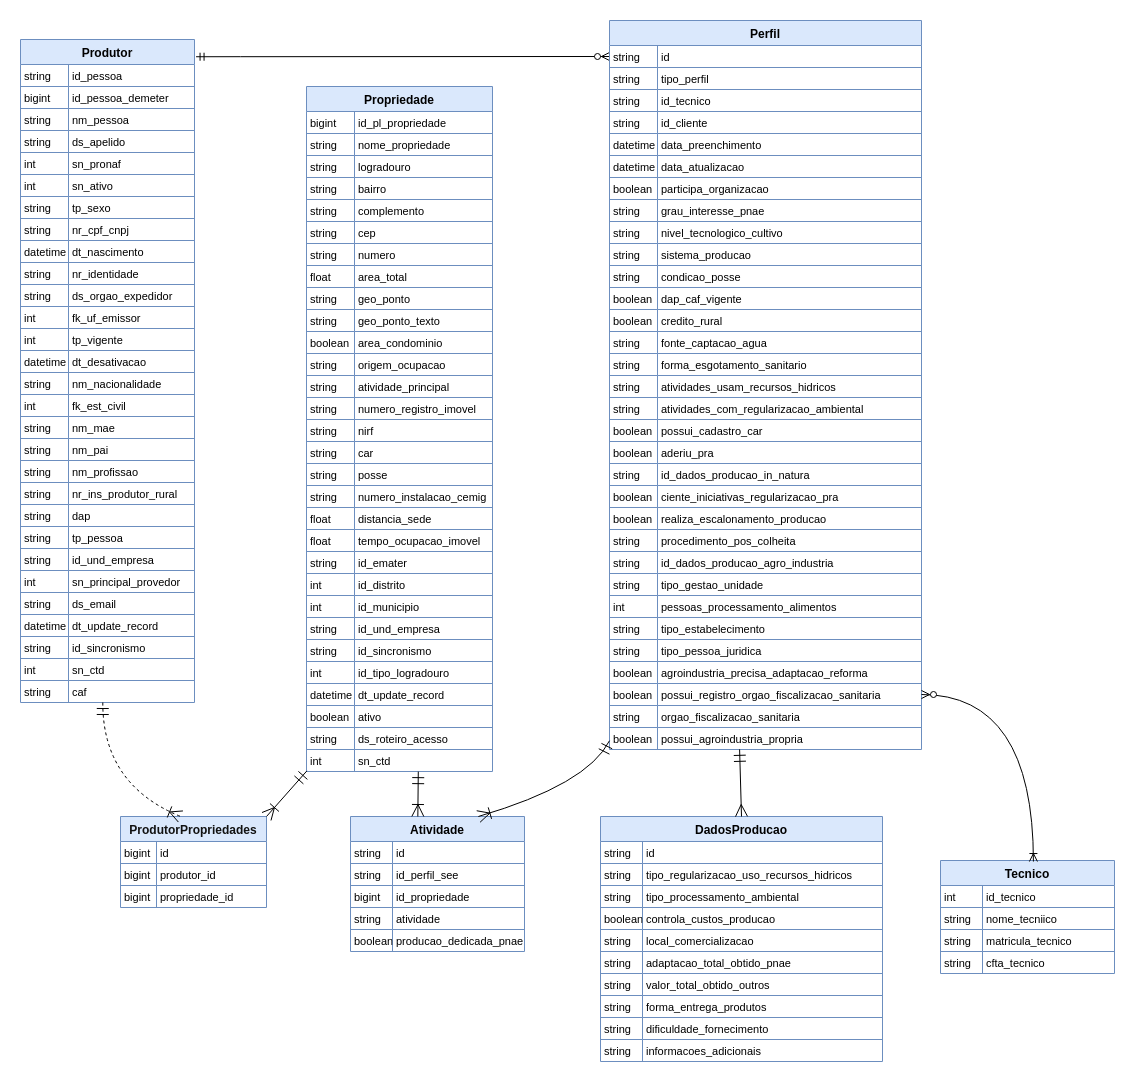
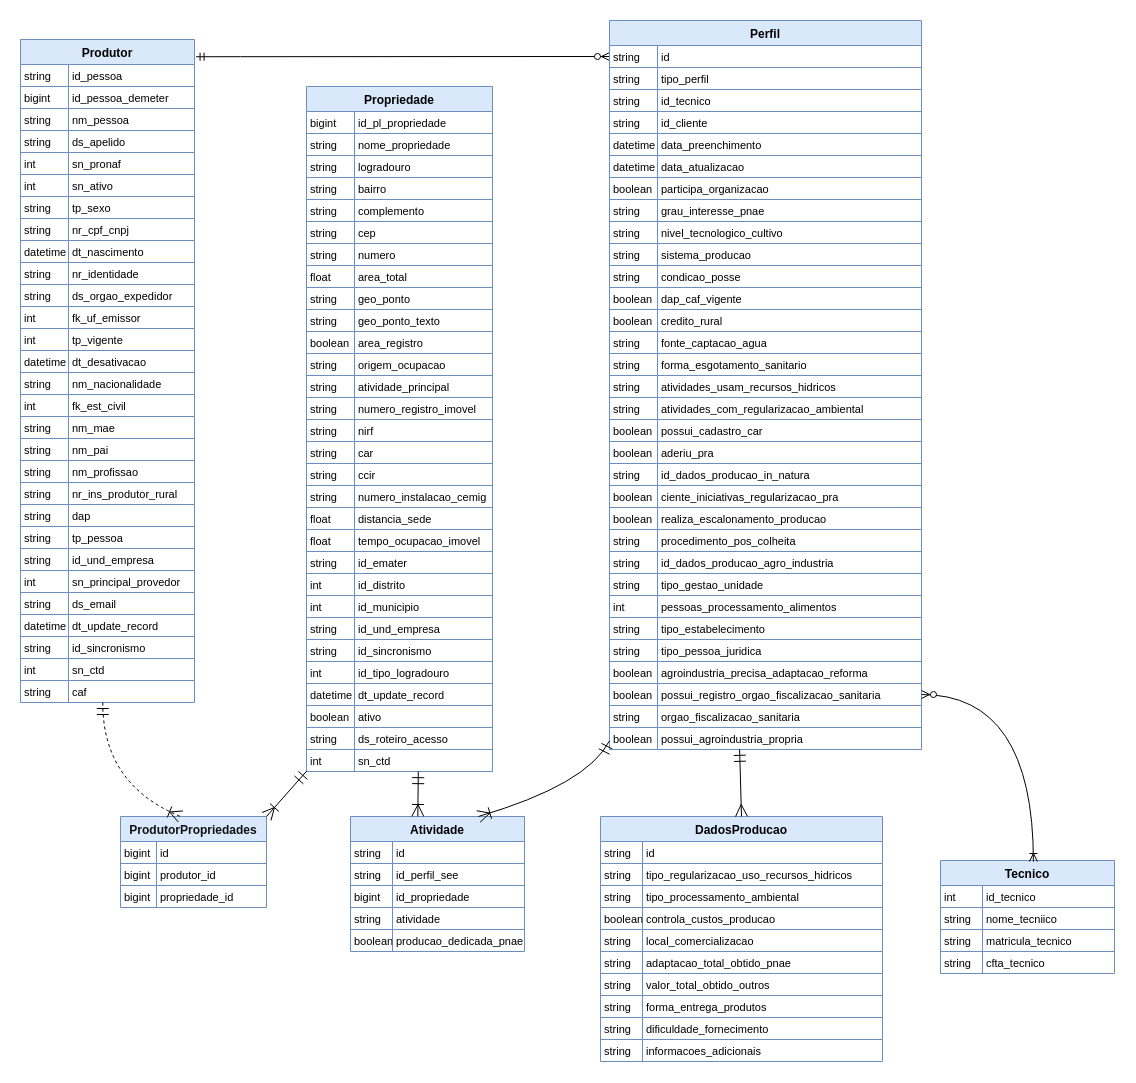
(401, 343) -> (397, 343)
(373, 475) -> (369, 475)
